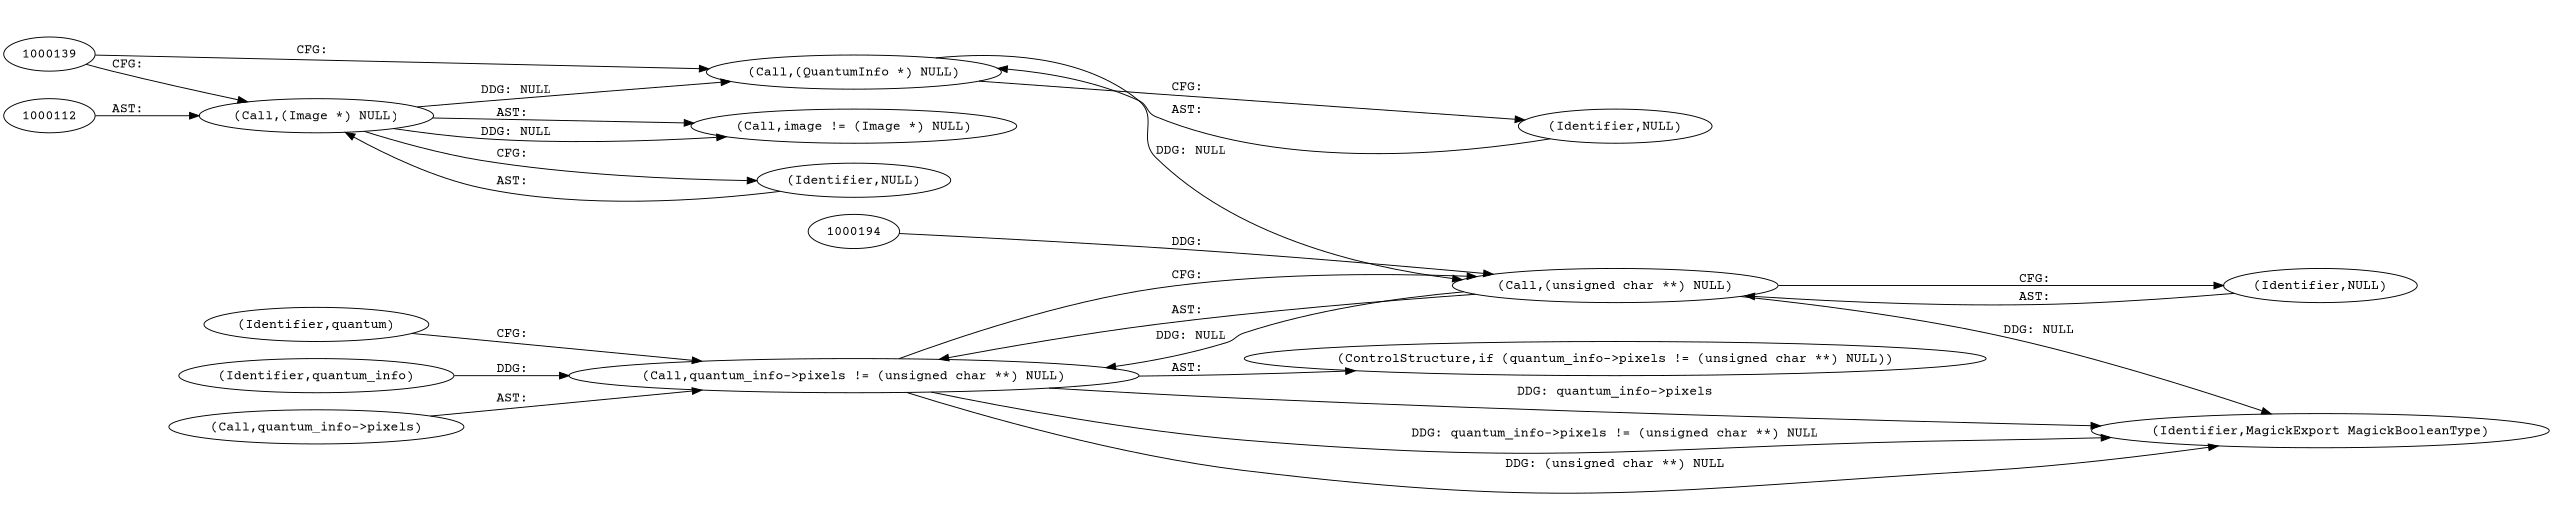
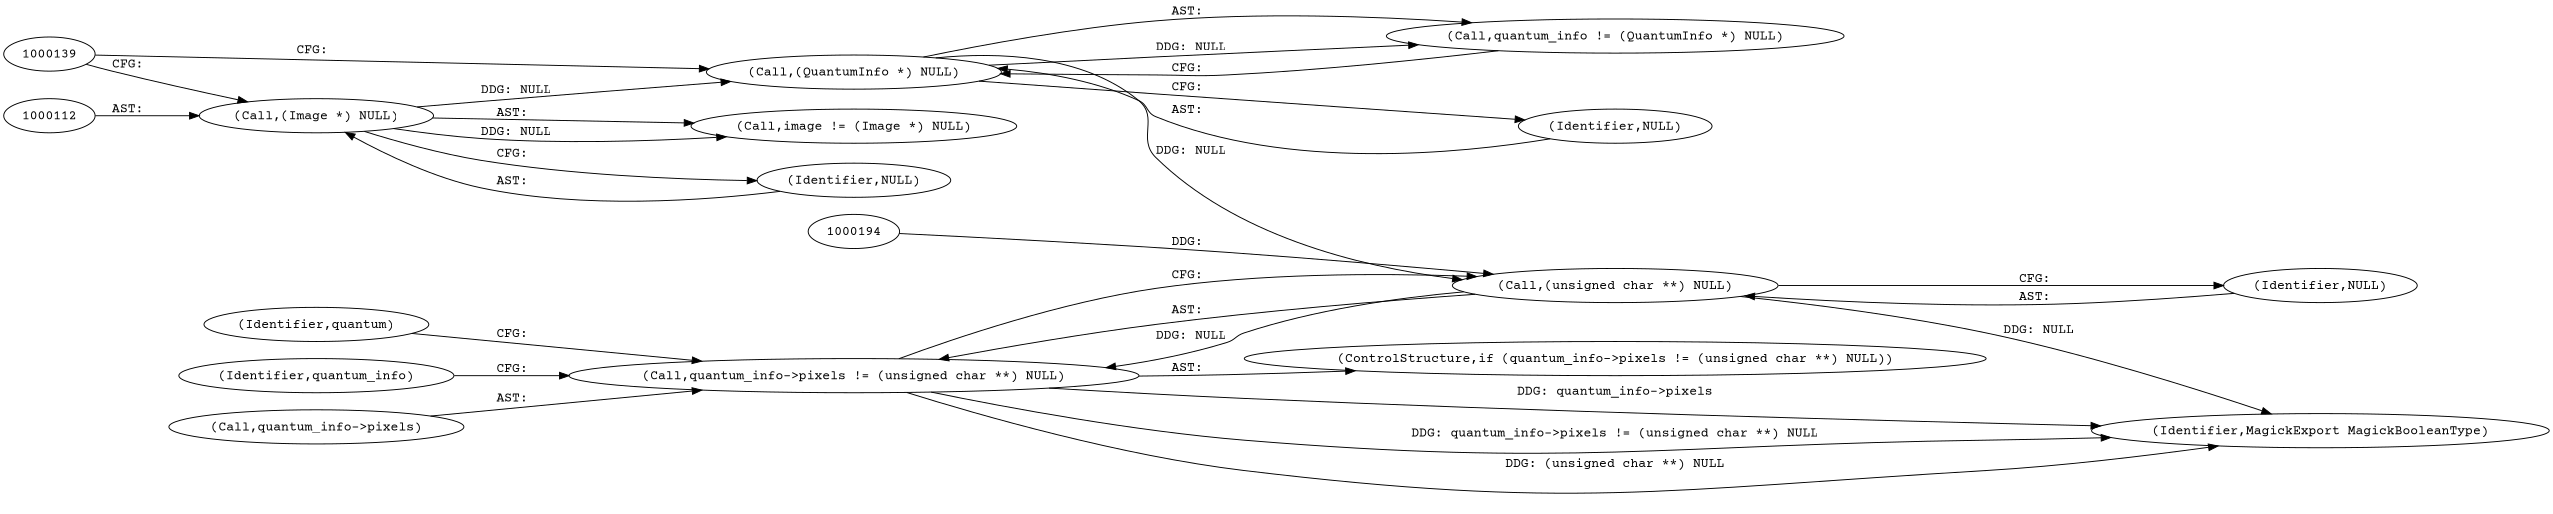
none -> (1615, 36)
(516, 369) -> (516, 369)
